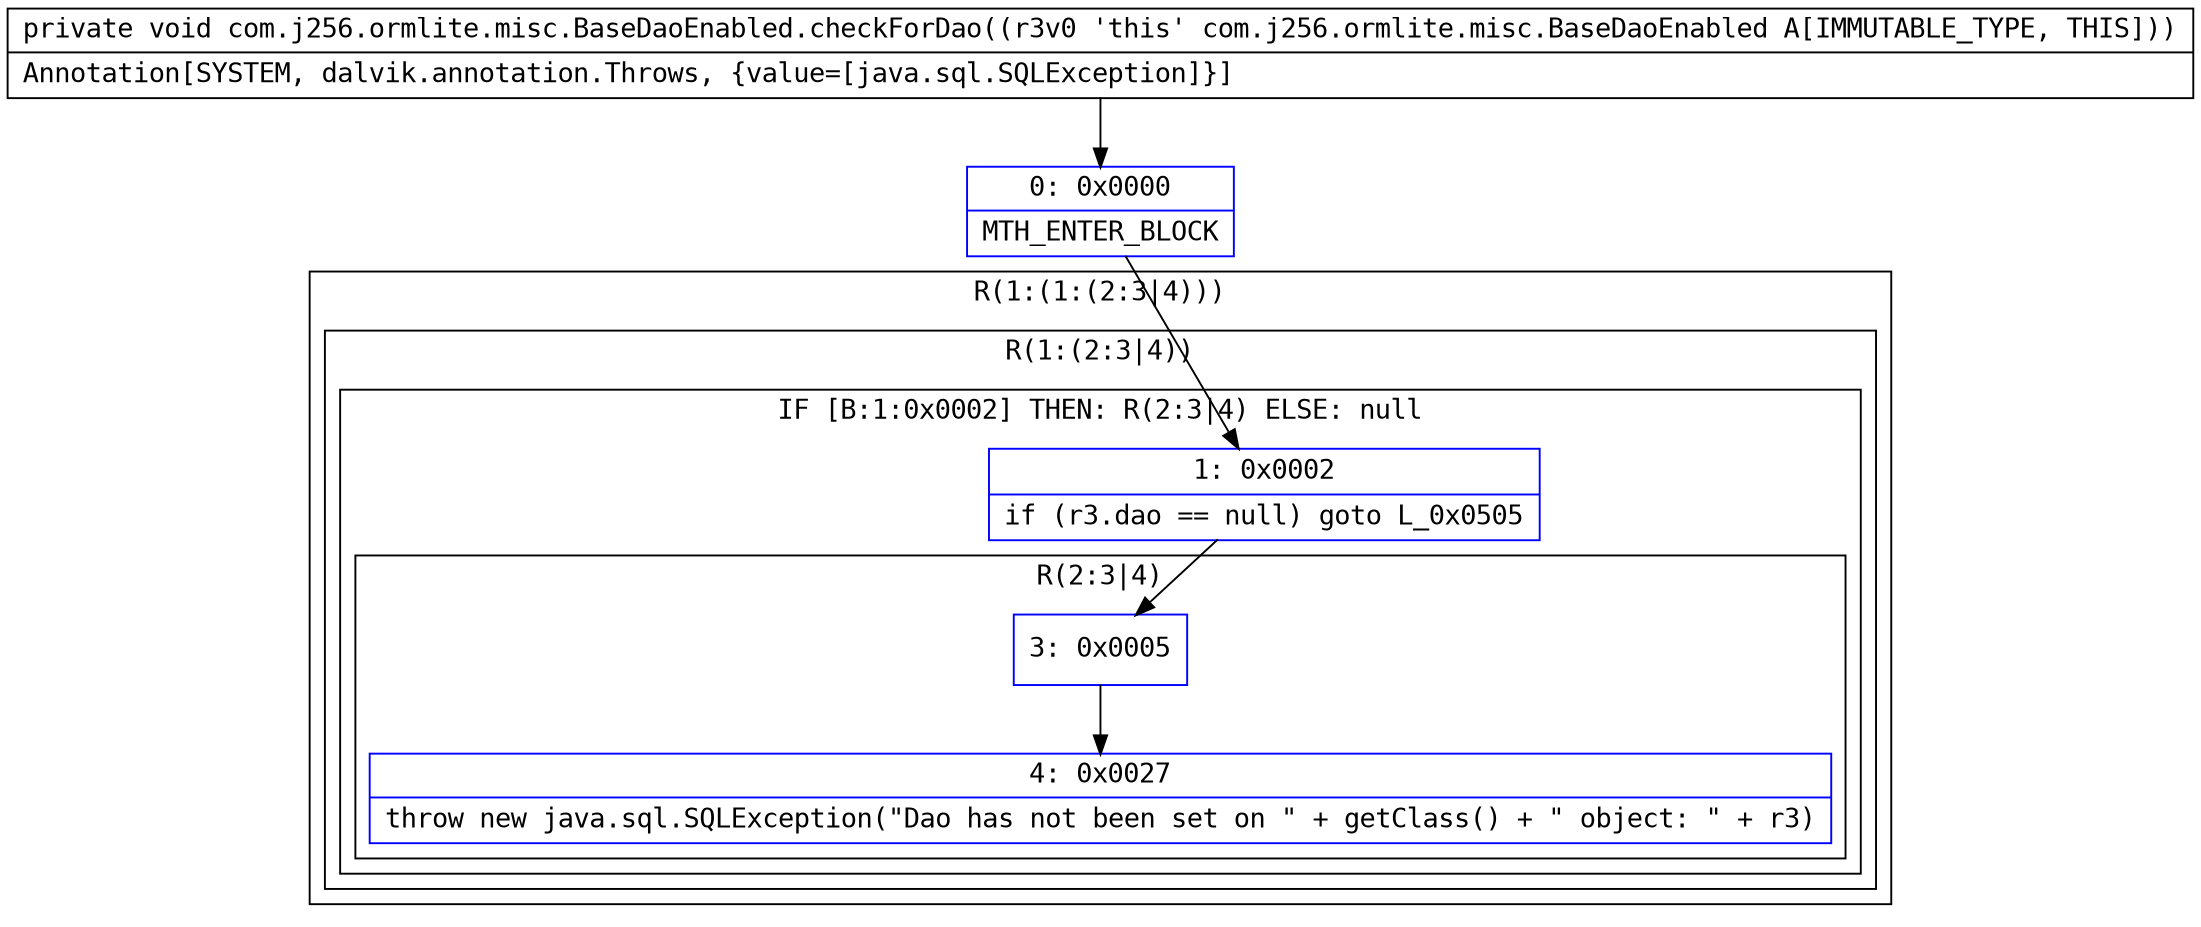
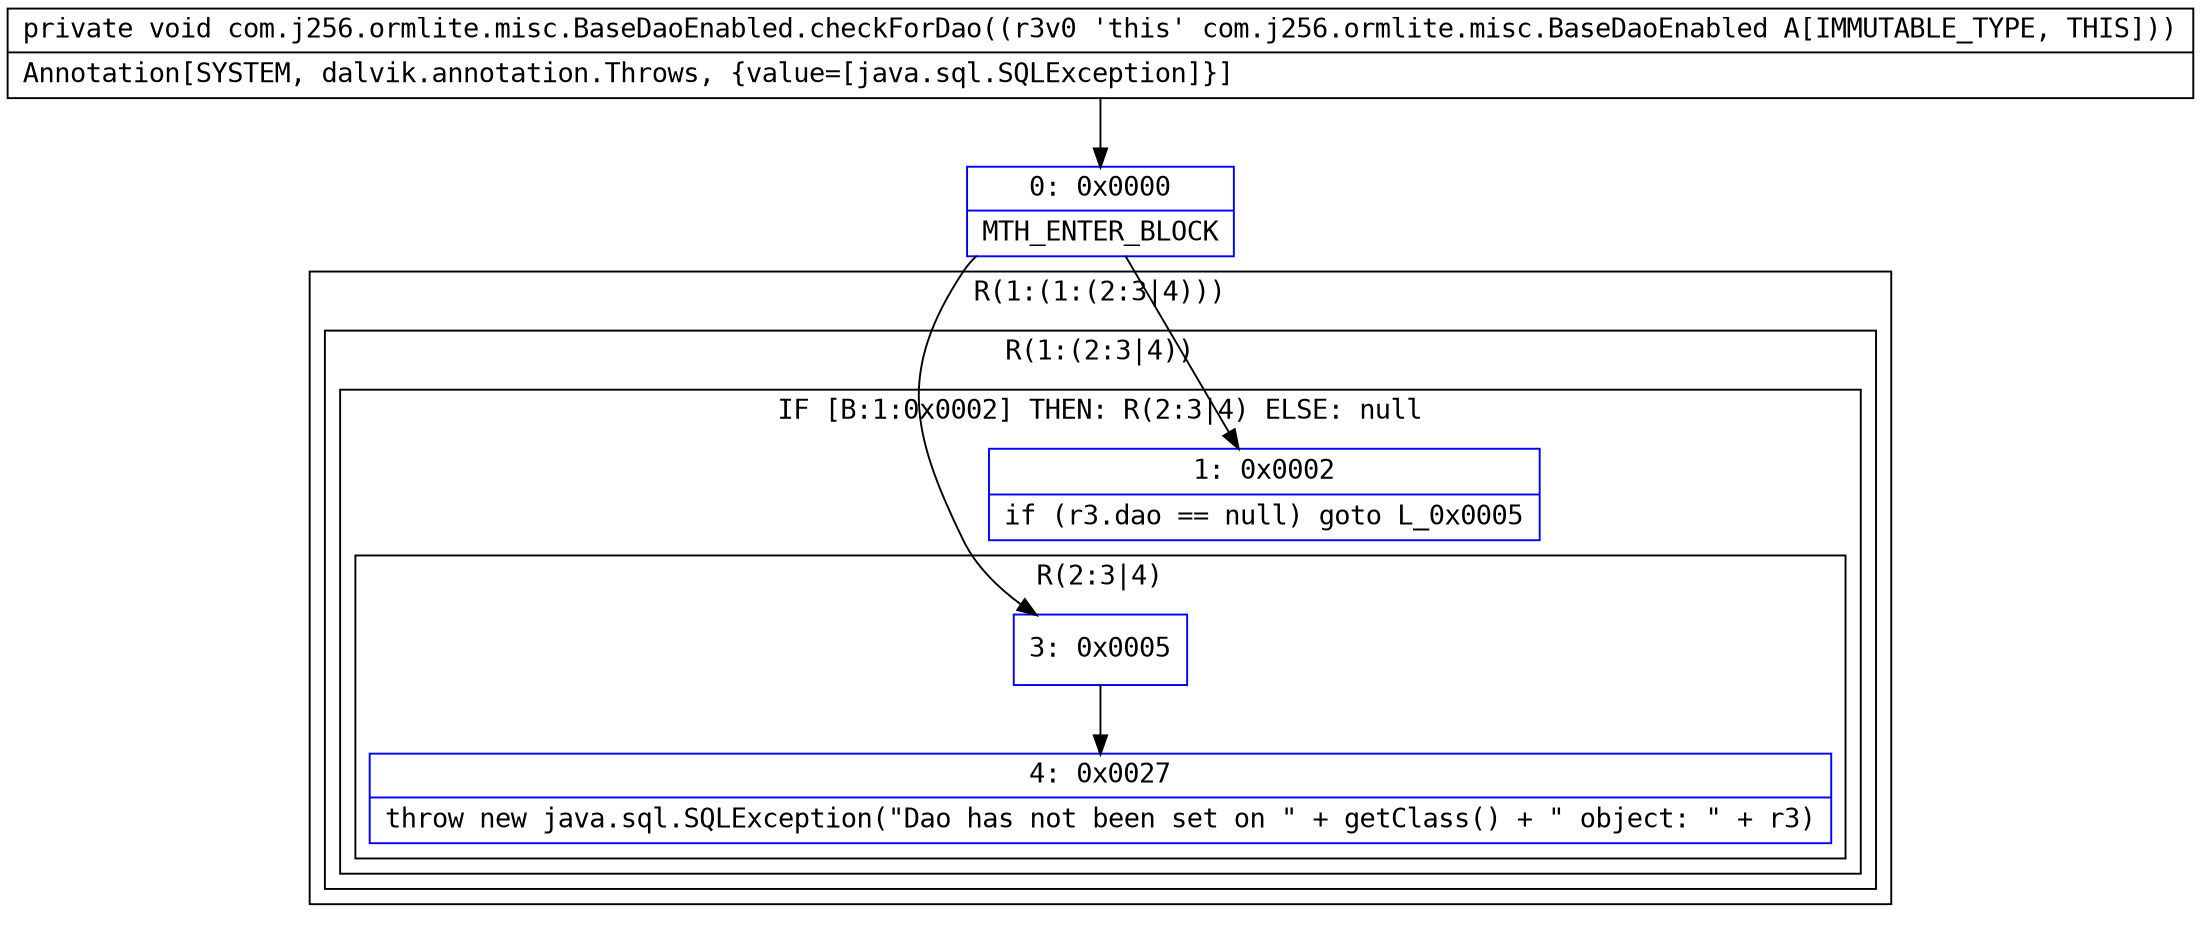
(1264, 516) -> (1264, 516)
(1184, 571) -> (924, 438)
